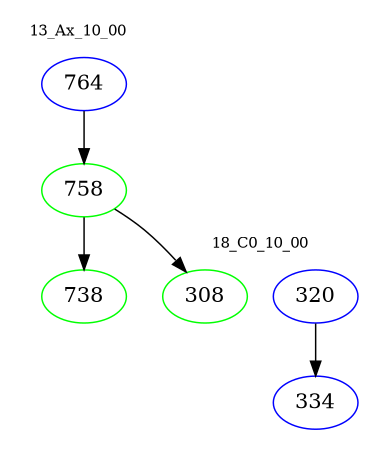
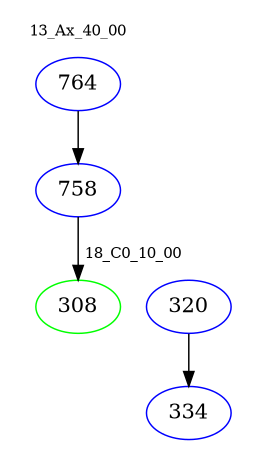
(78, 32) -> (78, 32)
(84, 190) -> (78, 190)
(84, 296) -> none
